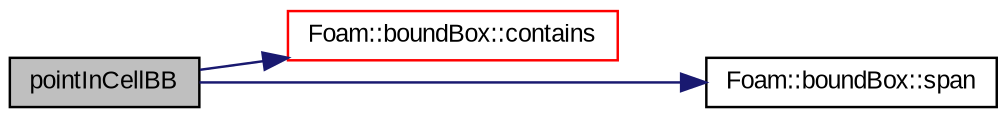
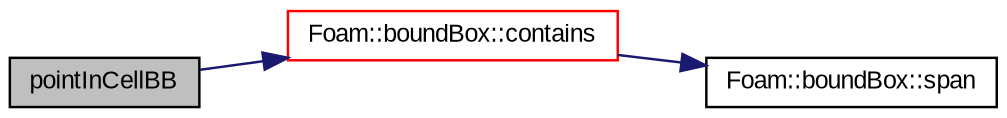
(440, 82) -> (650, 59)
